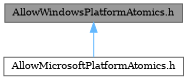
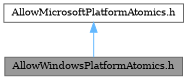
(94, 45) -> (94, 45)
